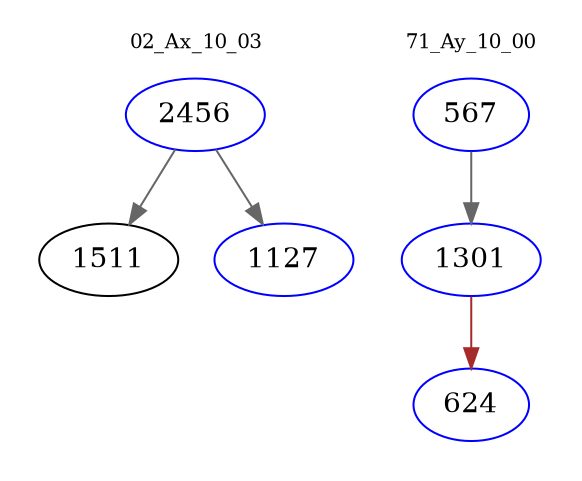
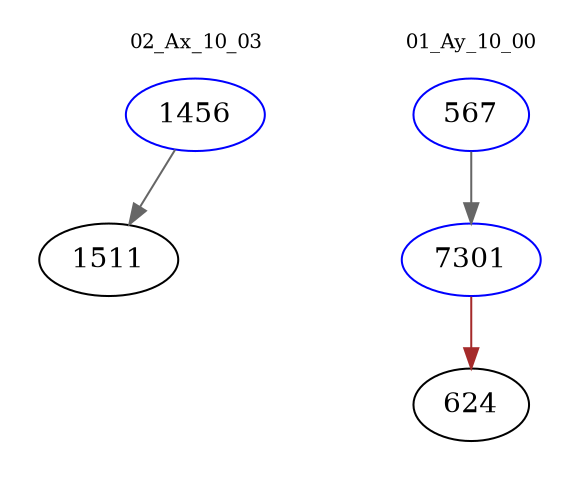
(471, 43) -> (471, 43)
(195, 115) -> (195, 115)
(284, 260) -> none
(471, 260) -> (471, 260)
(471, 405) -> (471, 405)
